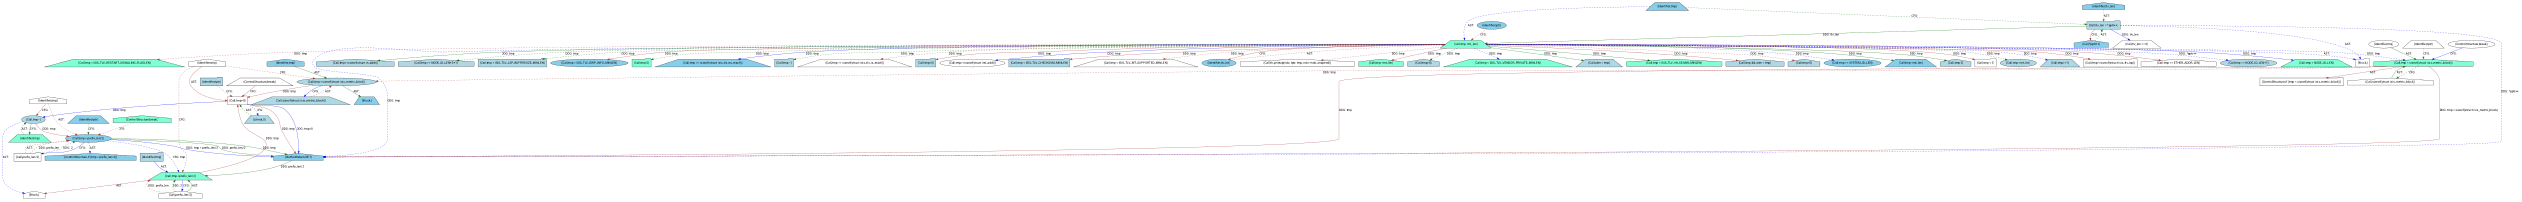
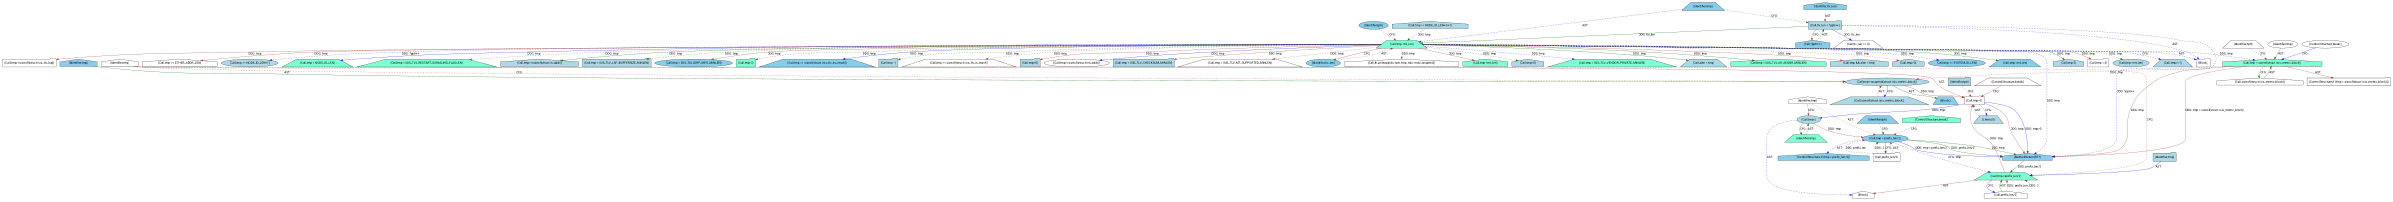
(952, 46) -> (1417, 34)
(2030, 54) -> (2146, 54)
(337, 82) -> (1887, 82)
